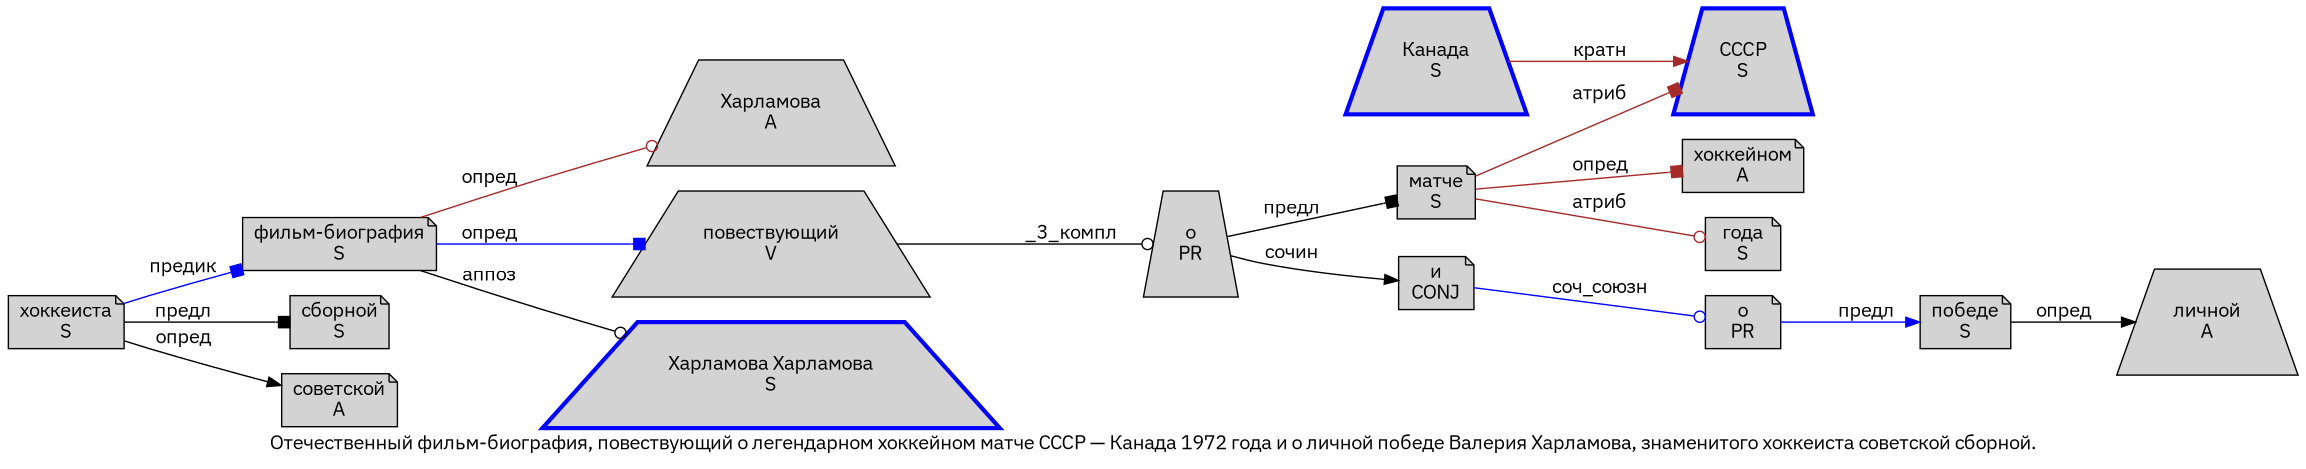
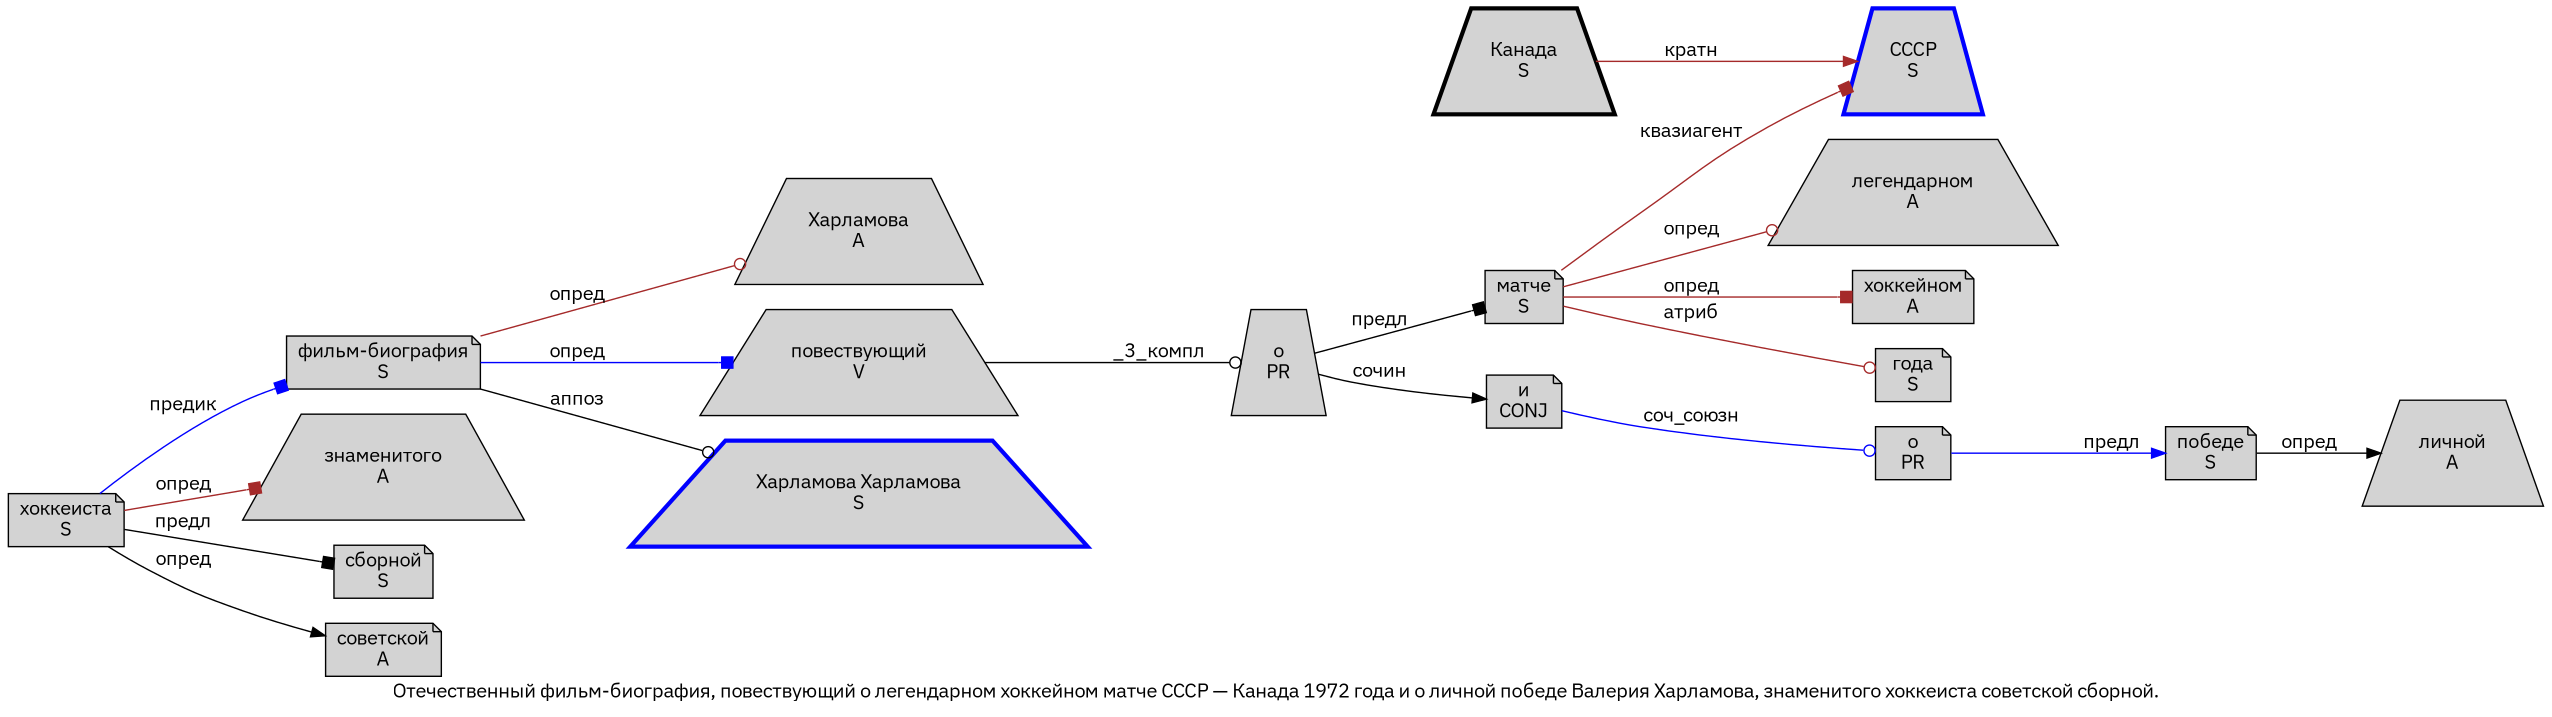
(1436, 61) -> (1524, 61)
(1600, 94) -> (1691, 132)
none -> (1913, 192)
none -> (383, 467)
